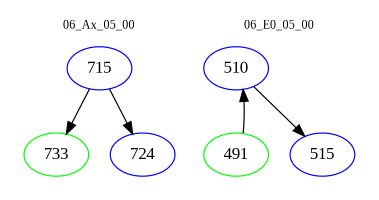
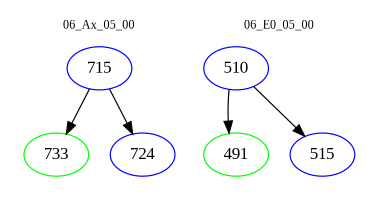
(244, 117) -> (228, 105)
